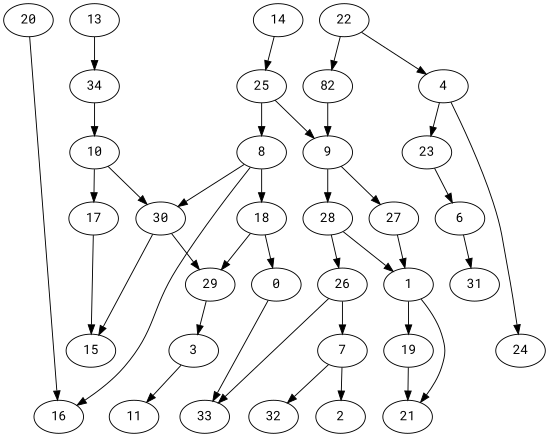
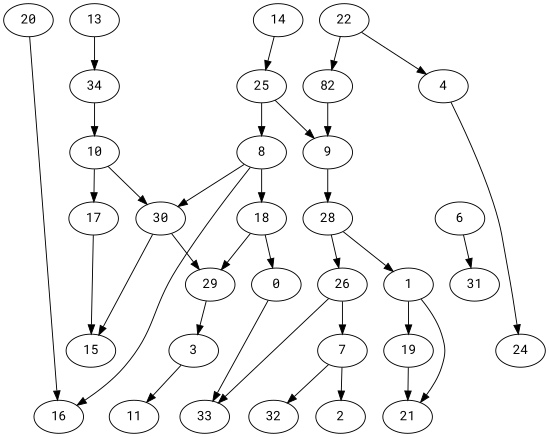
(427, 152) -> none
(394, 218) -> none
